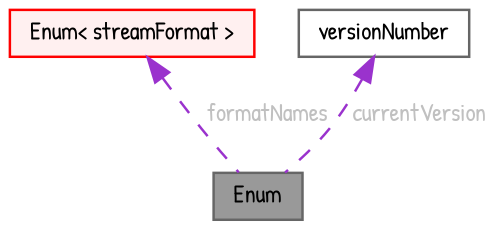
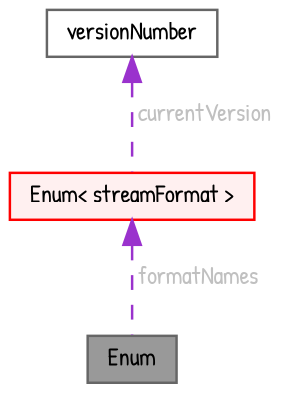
(329, 130) -> (132, 127)
